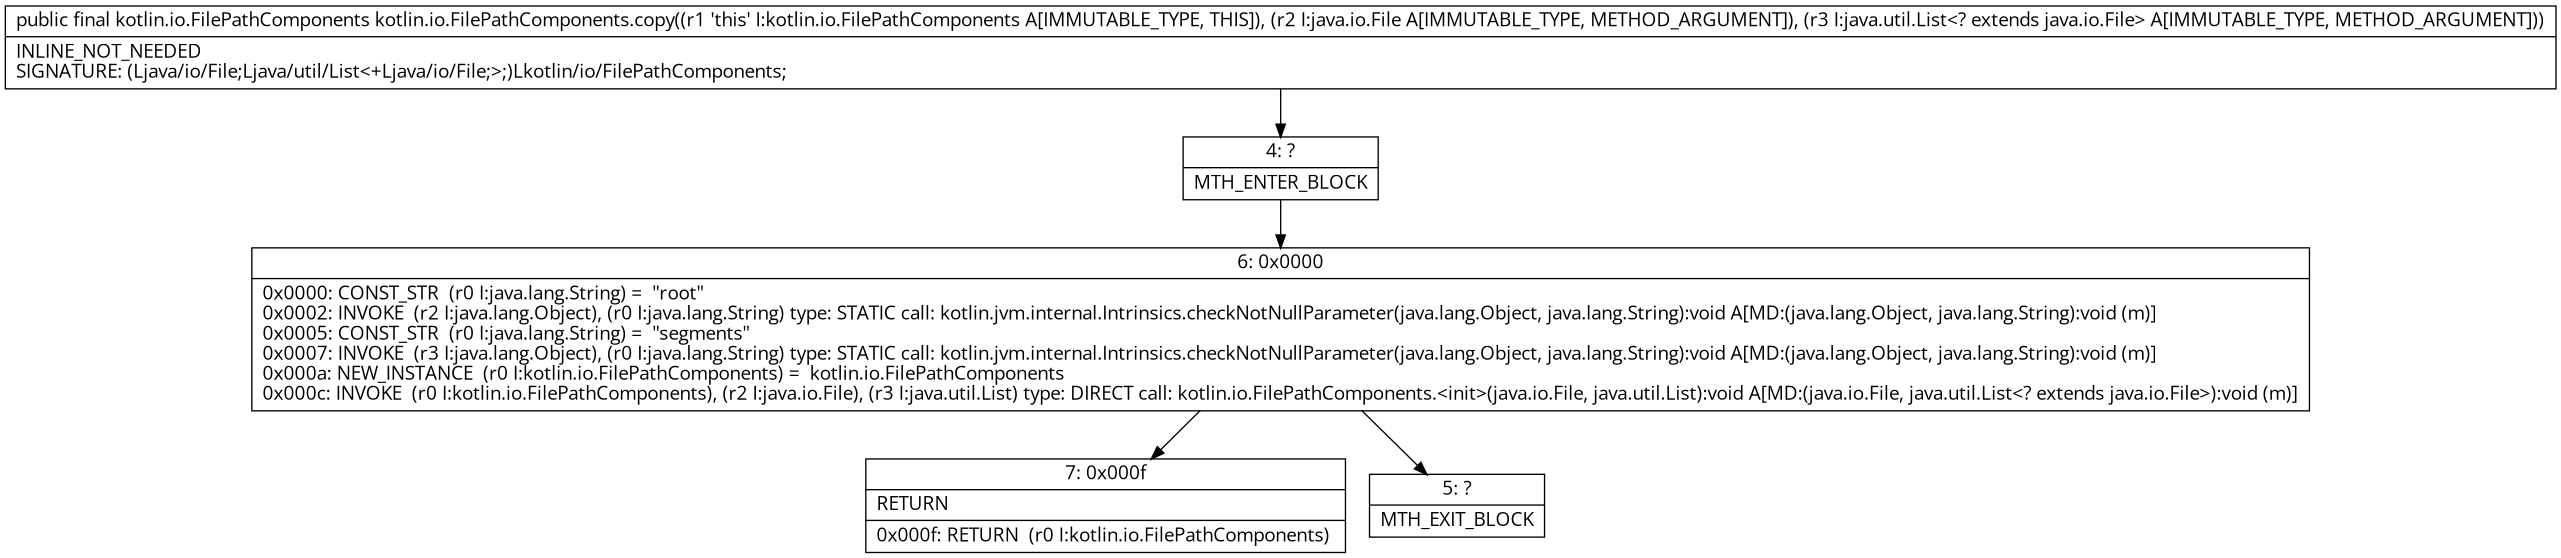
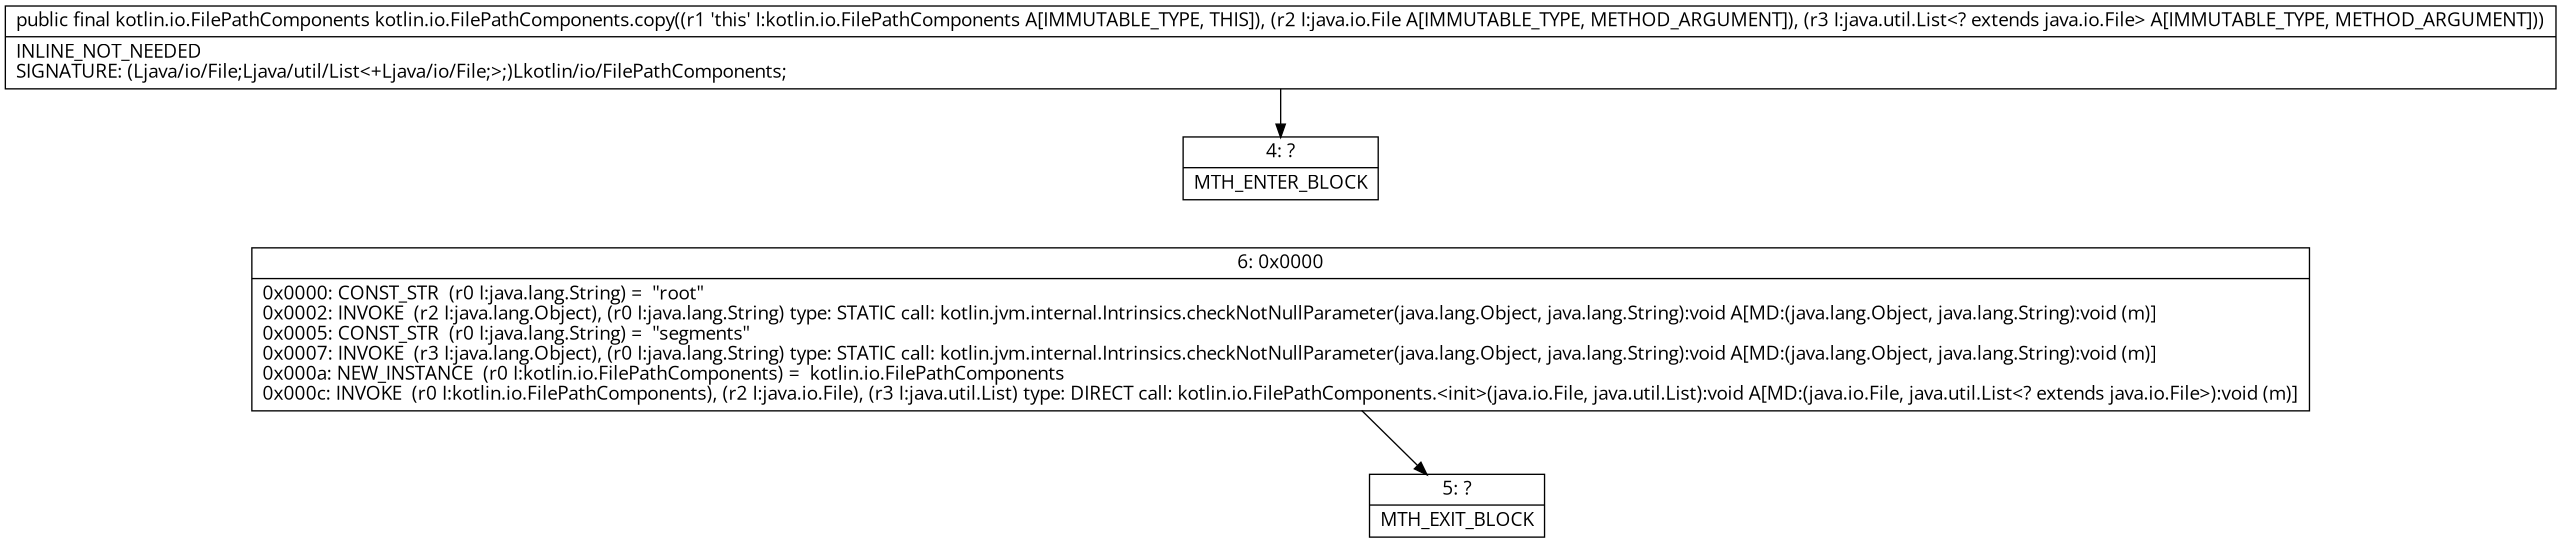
(1281, 217) -> none
(1106, 506) -> none
